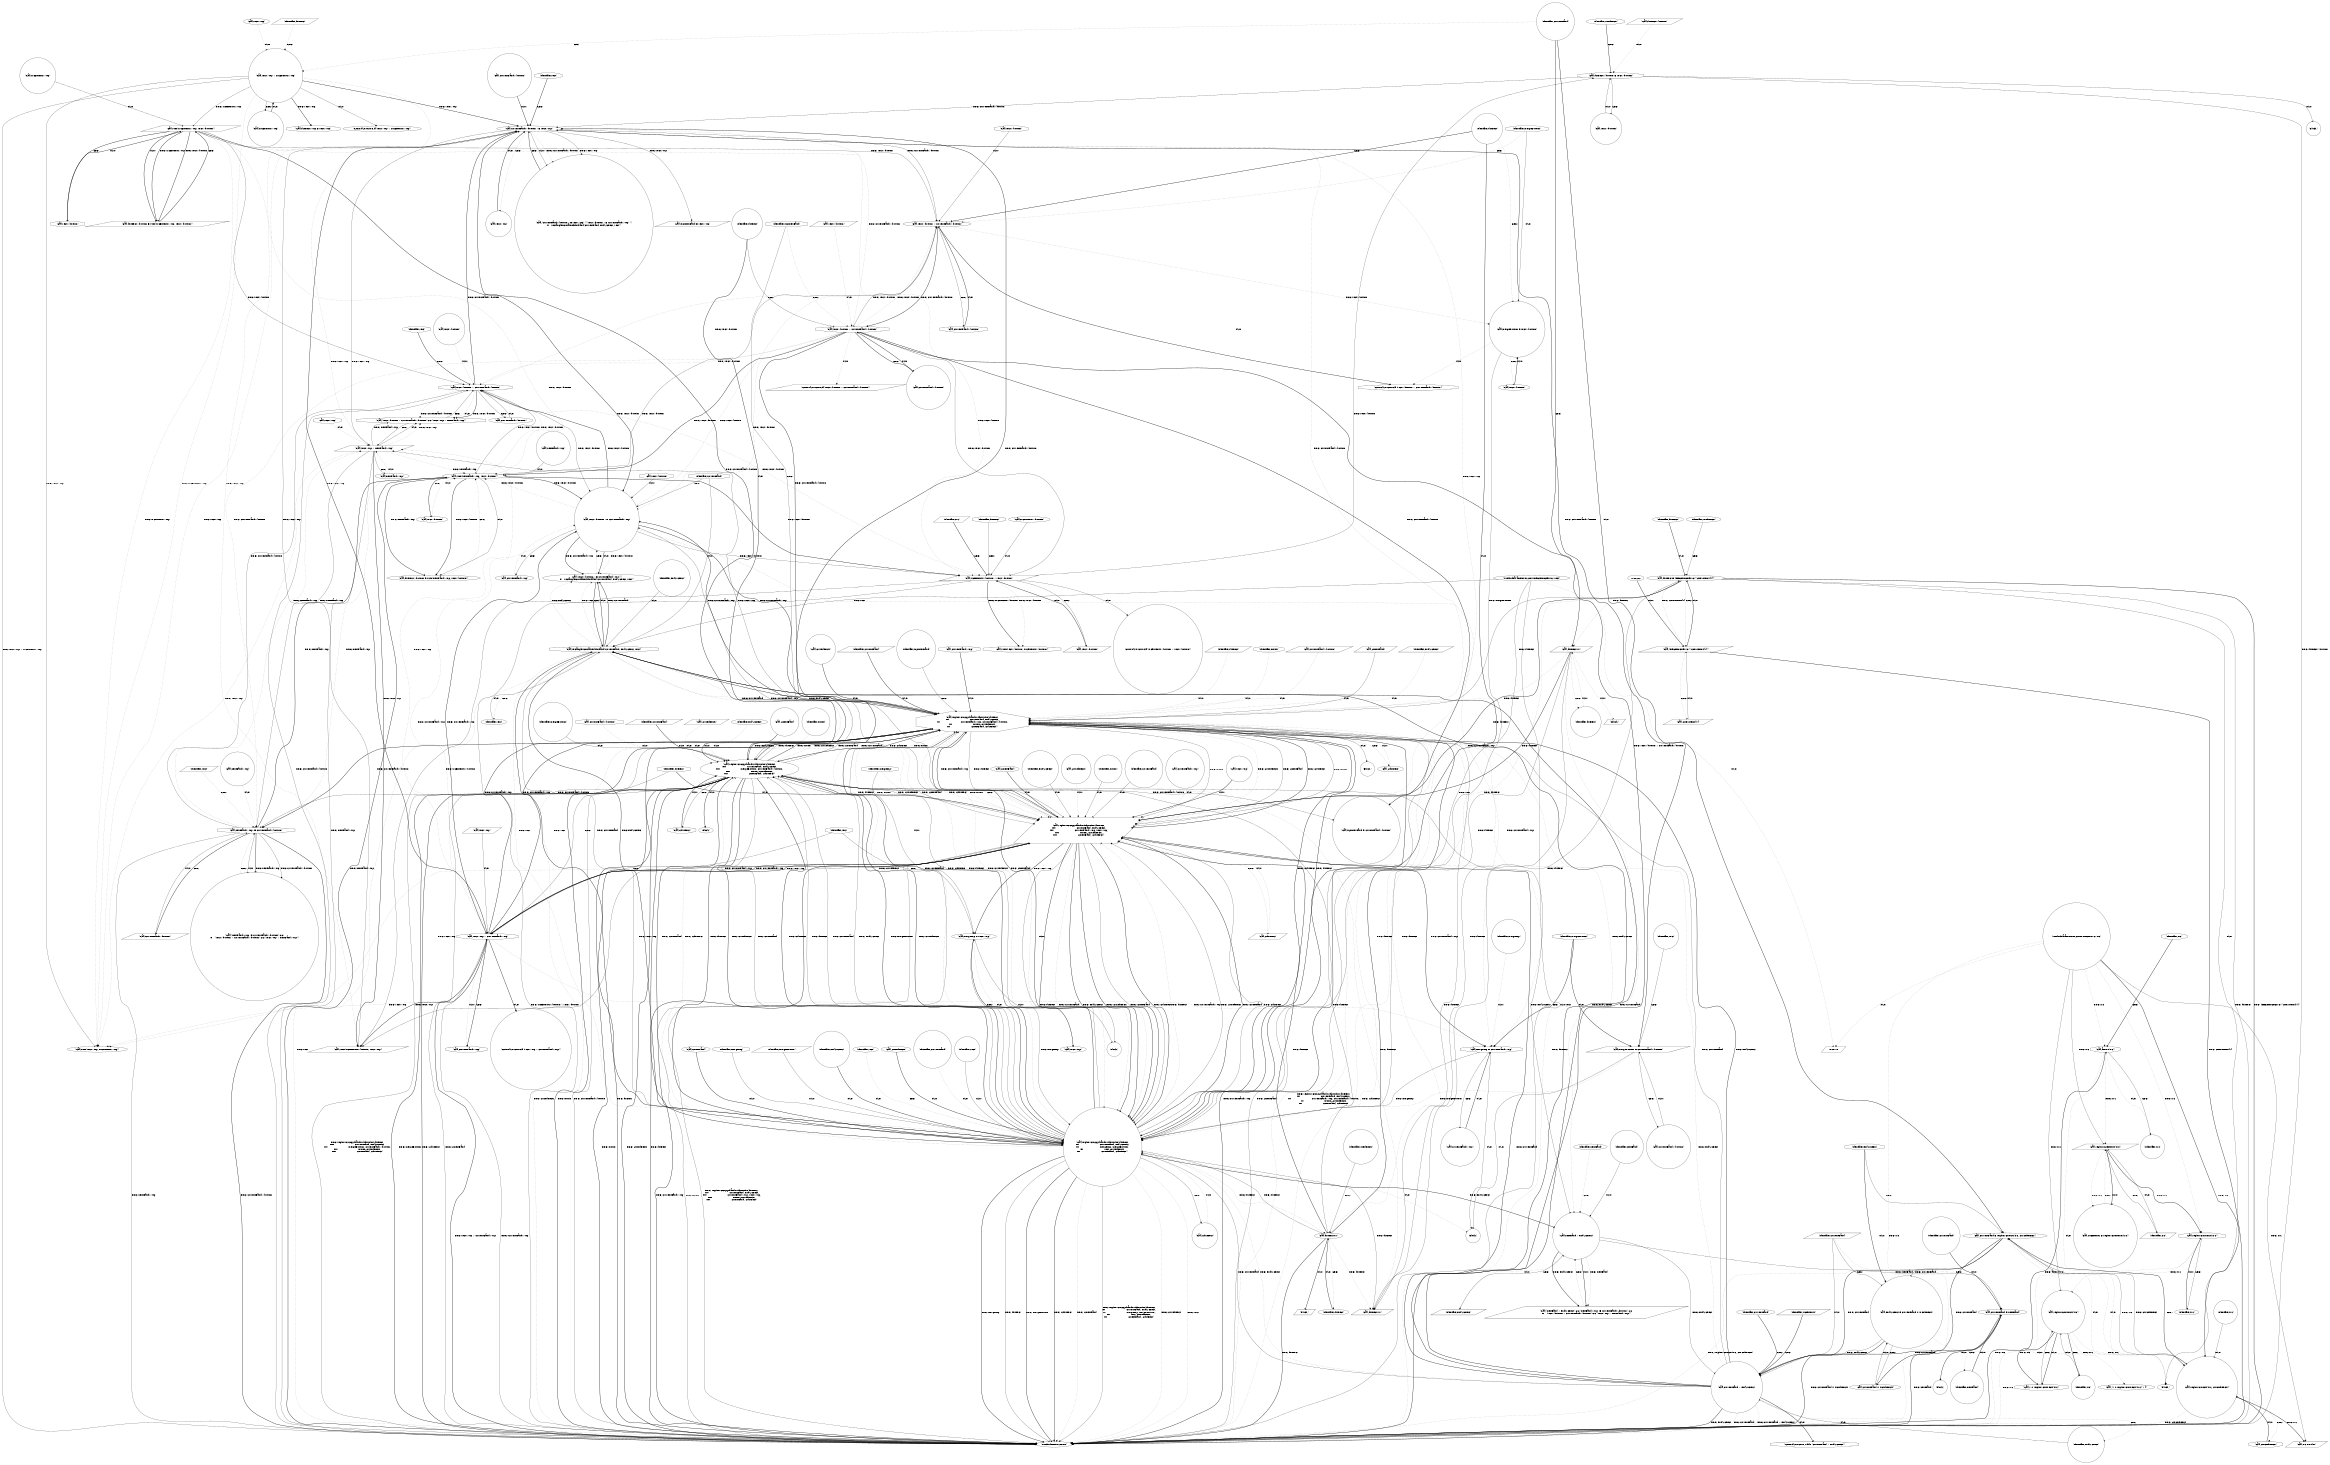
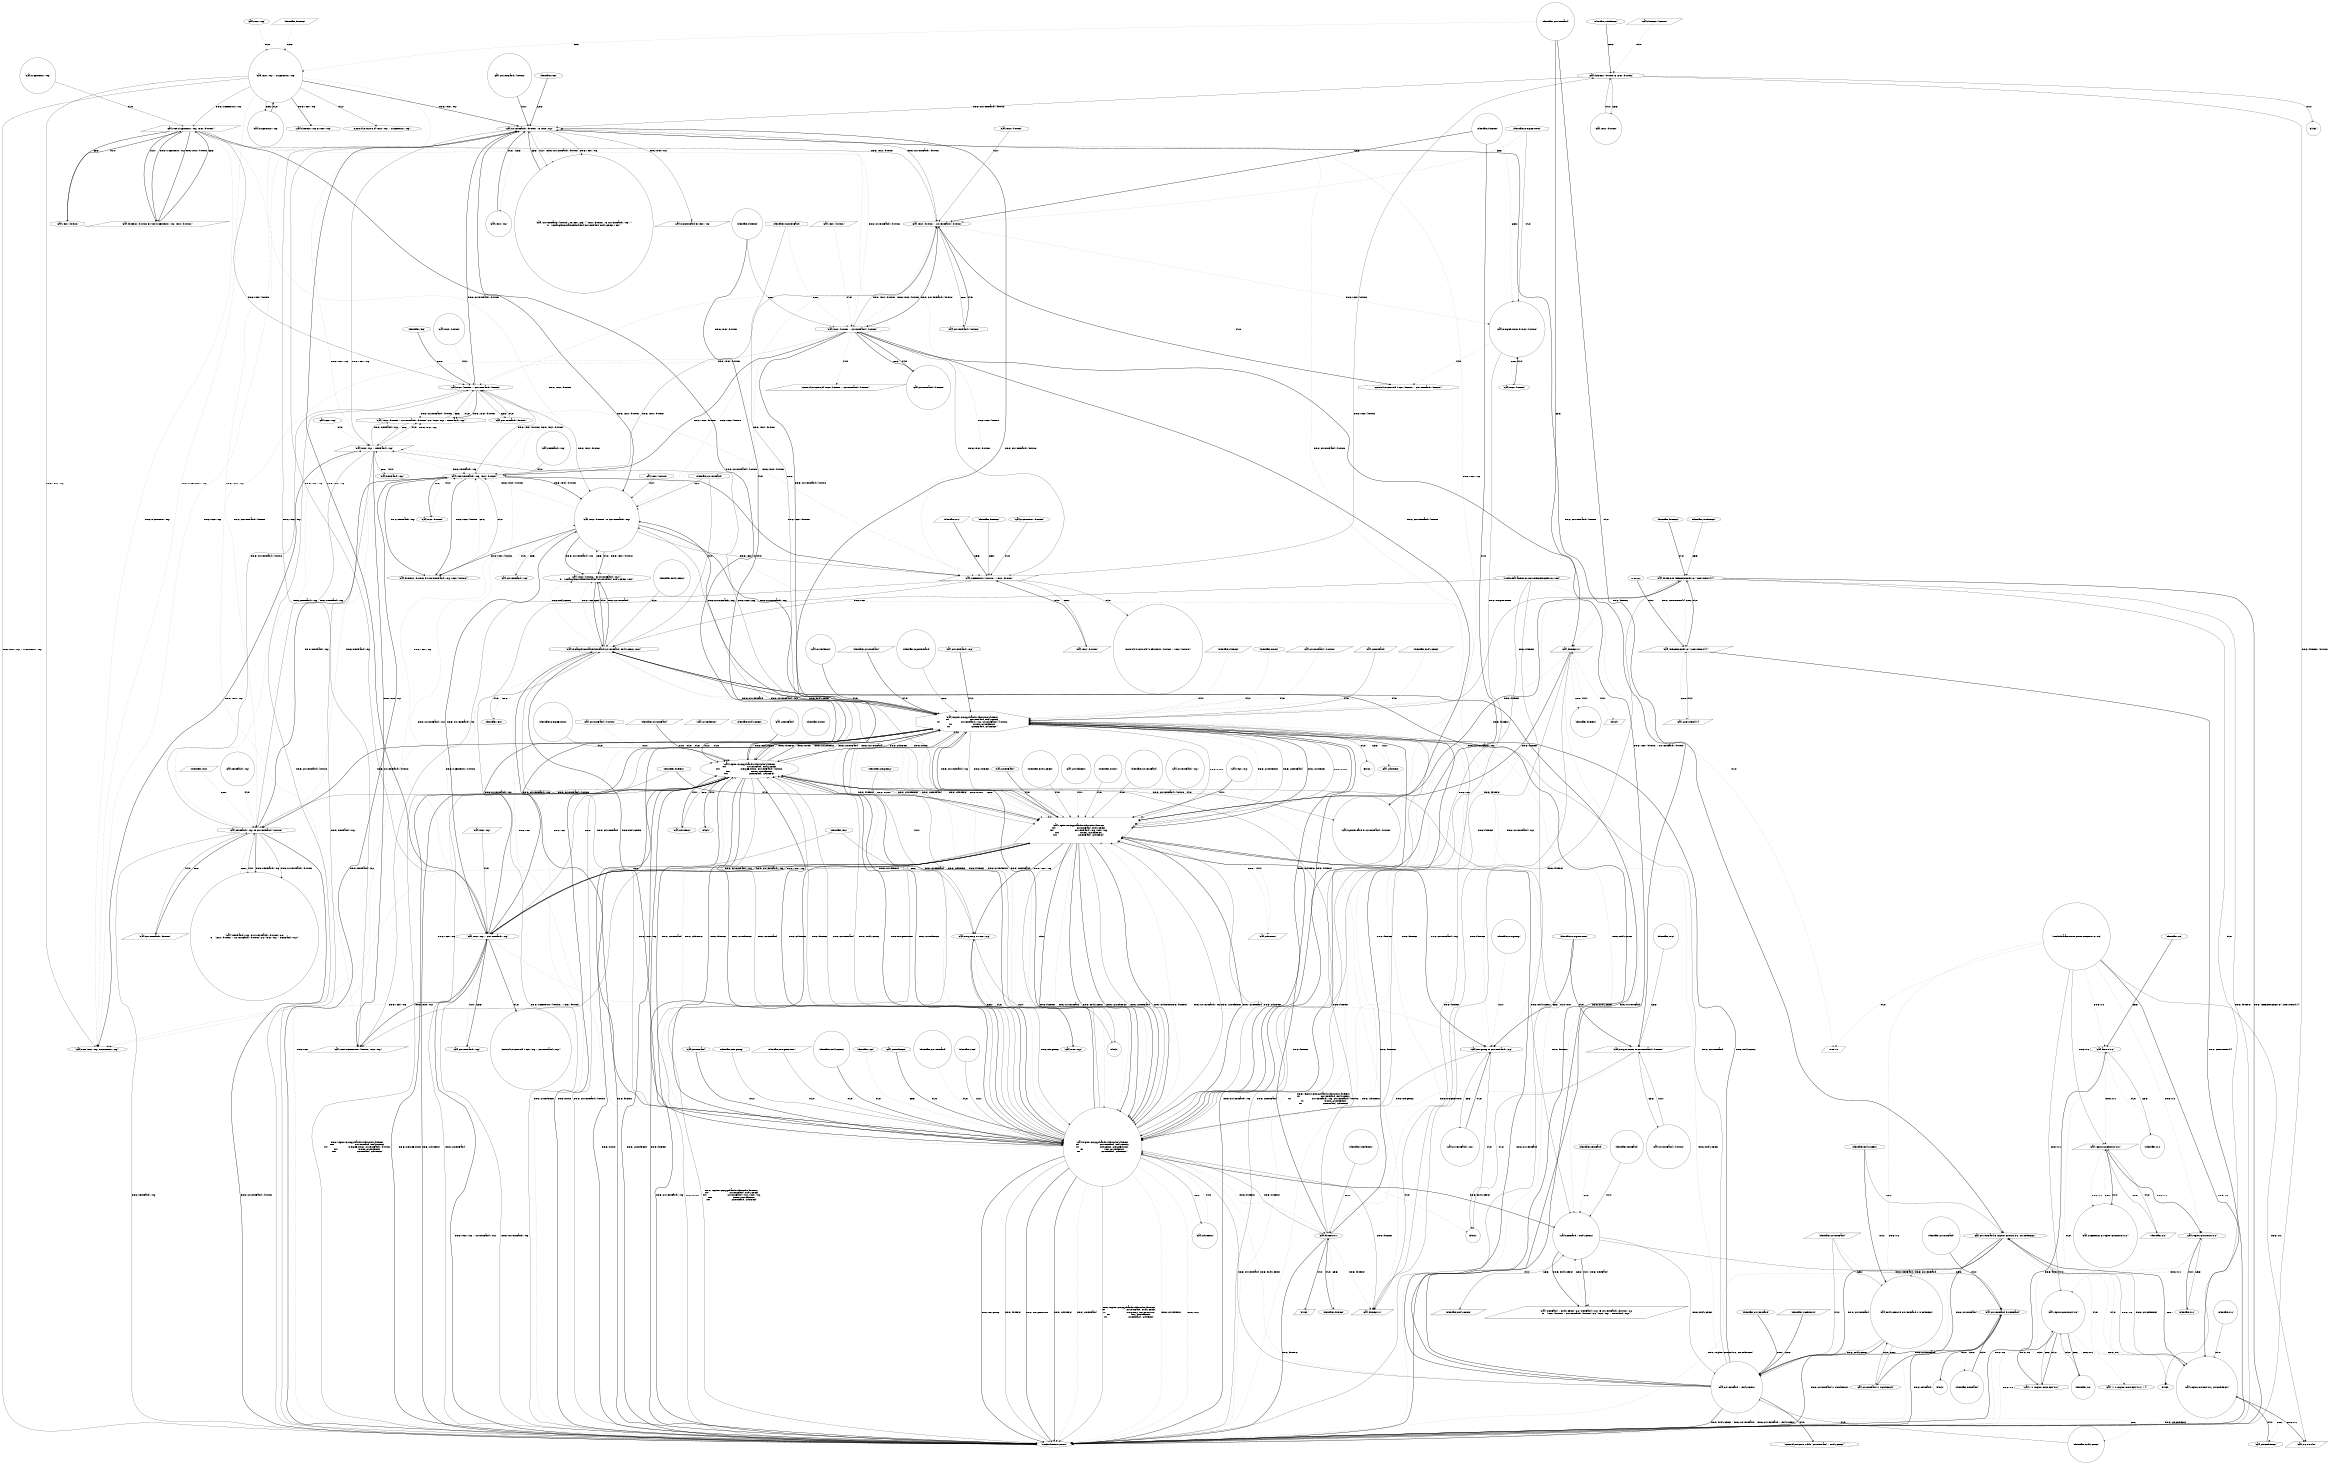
(568, 421) -> (507, 549)
none -> (299, 470)
(1022, 649) -> none
(191, 727) -> (191, 727)
